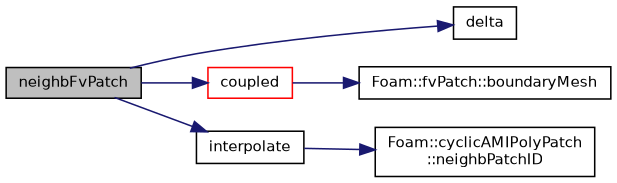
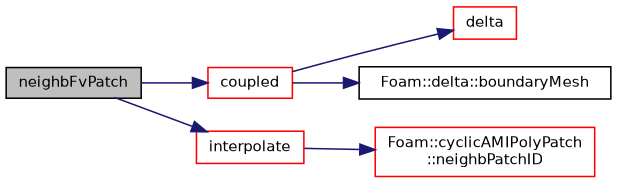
(485, 23) -> (485, 23)
(283, 41) -> (365, 52)
(485, 83) -> (485, 83)
(250, 147) -> (250, 147)
(485, 152) -> (485, 152)
